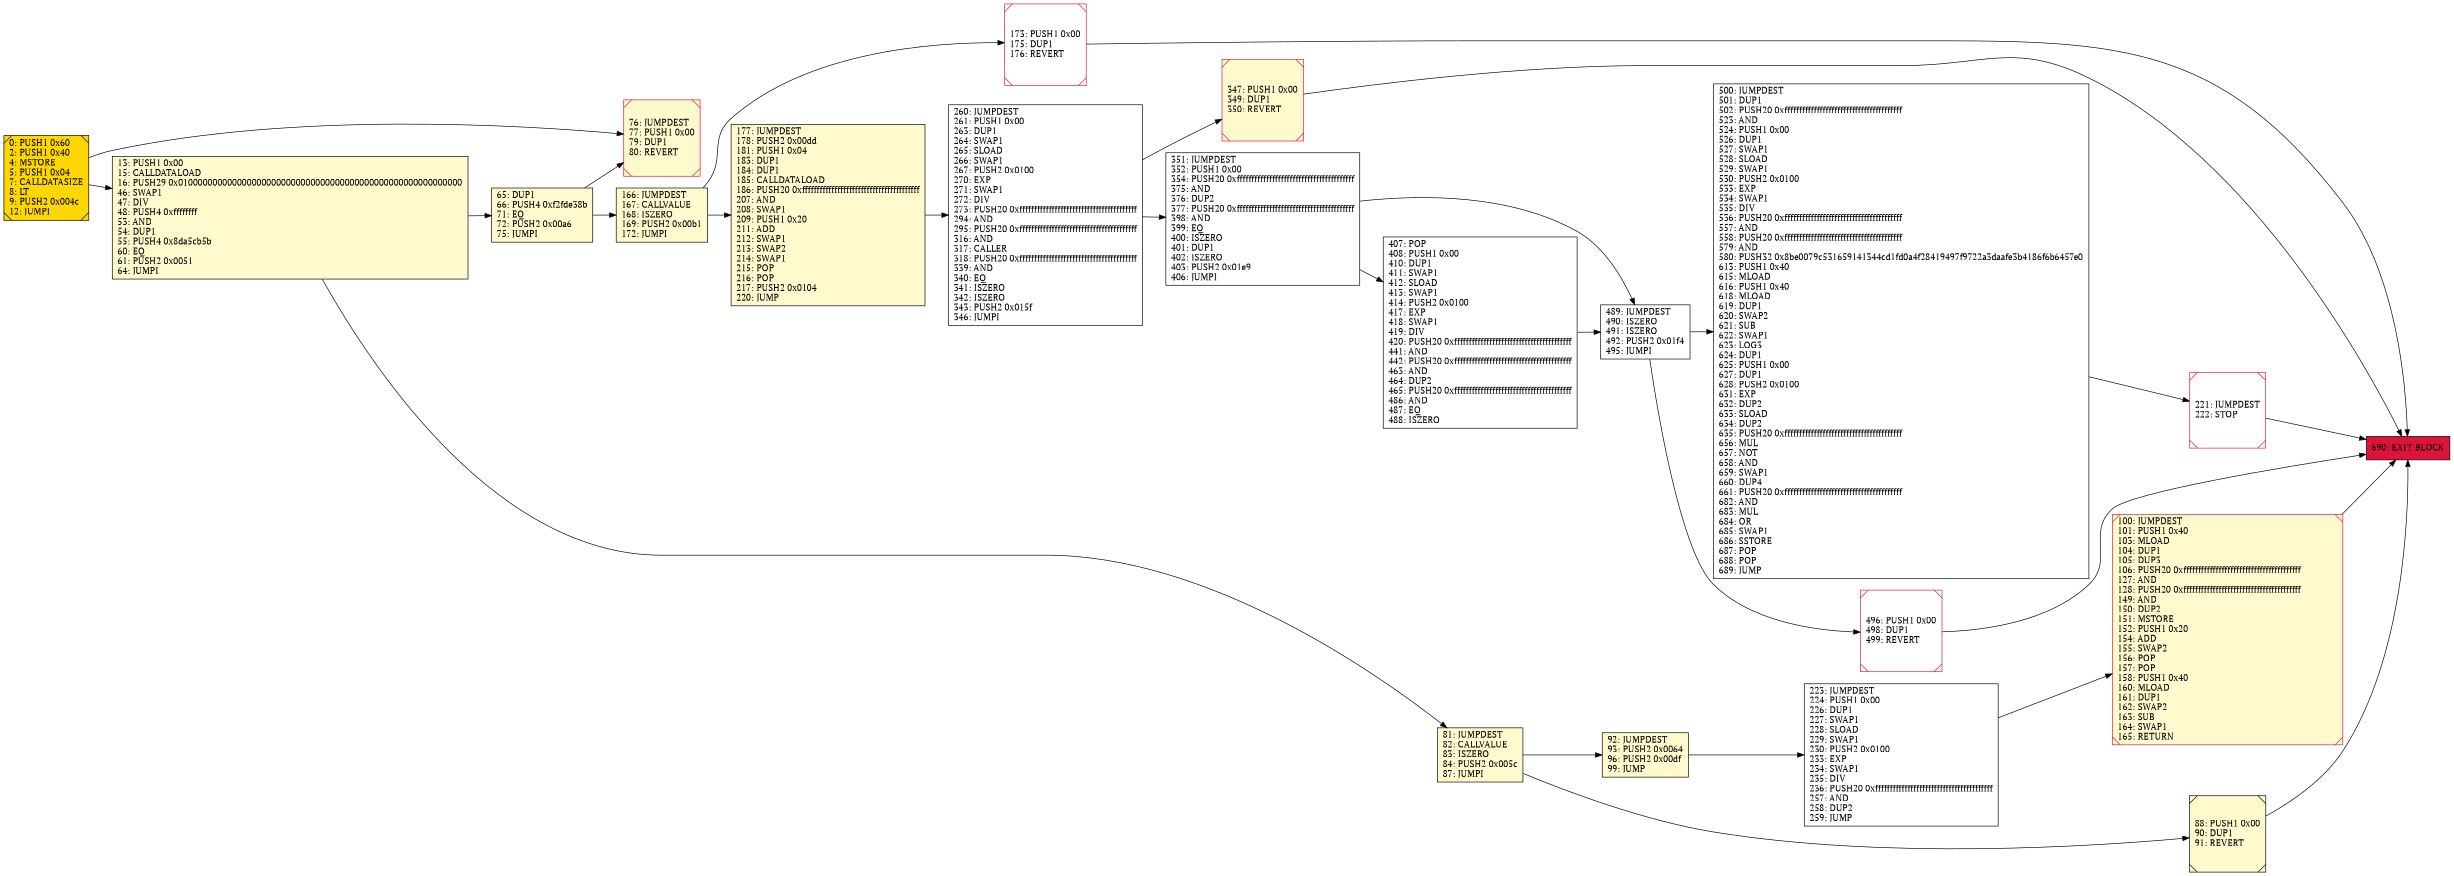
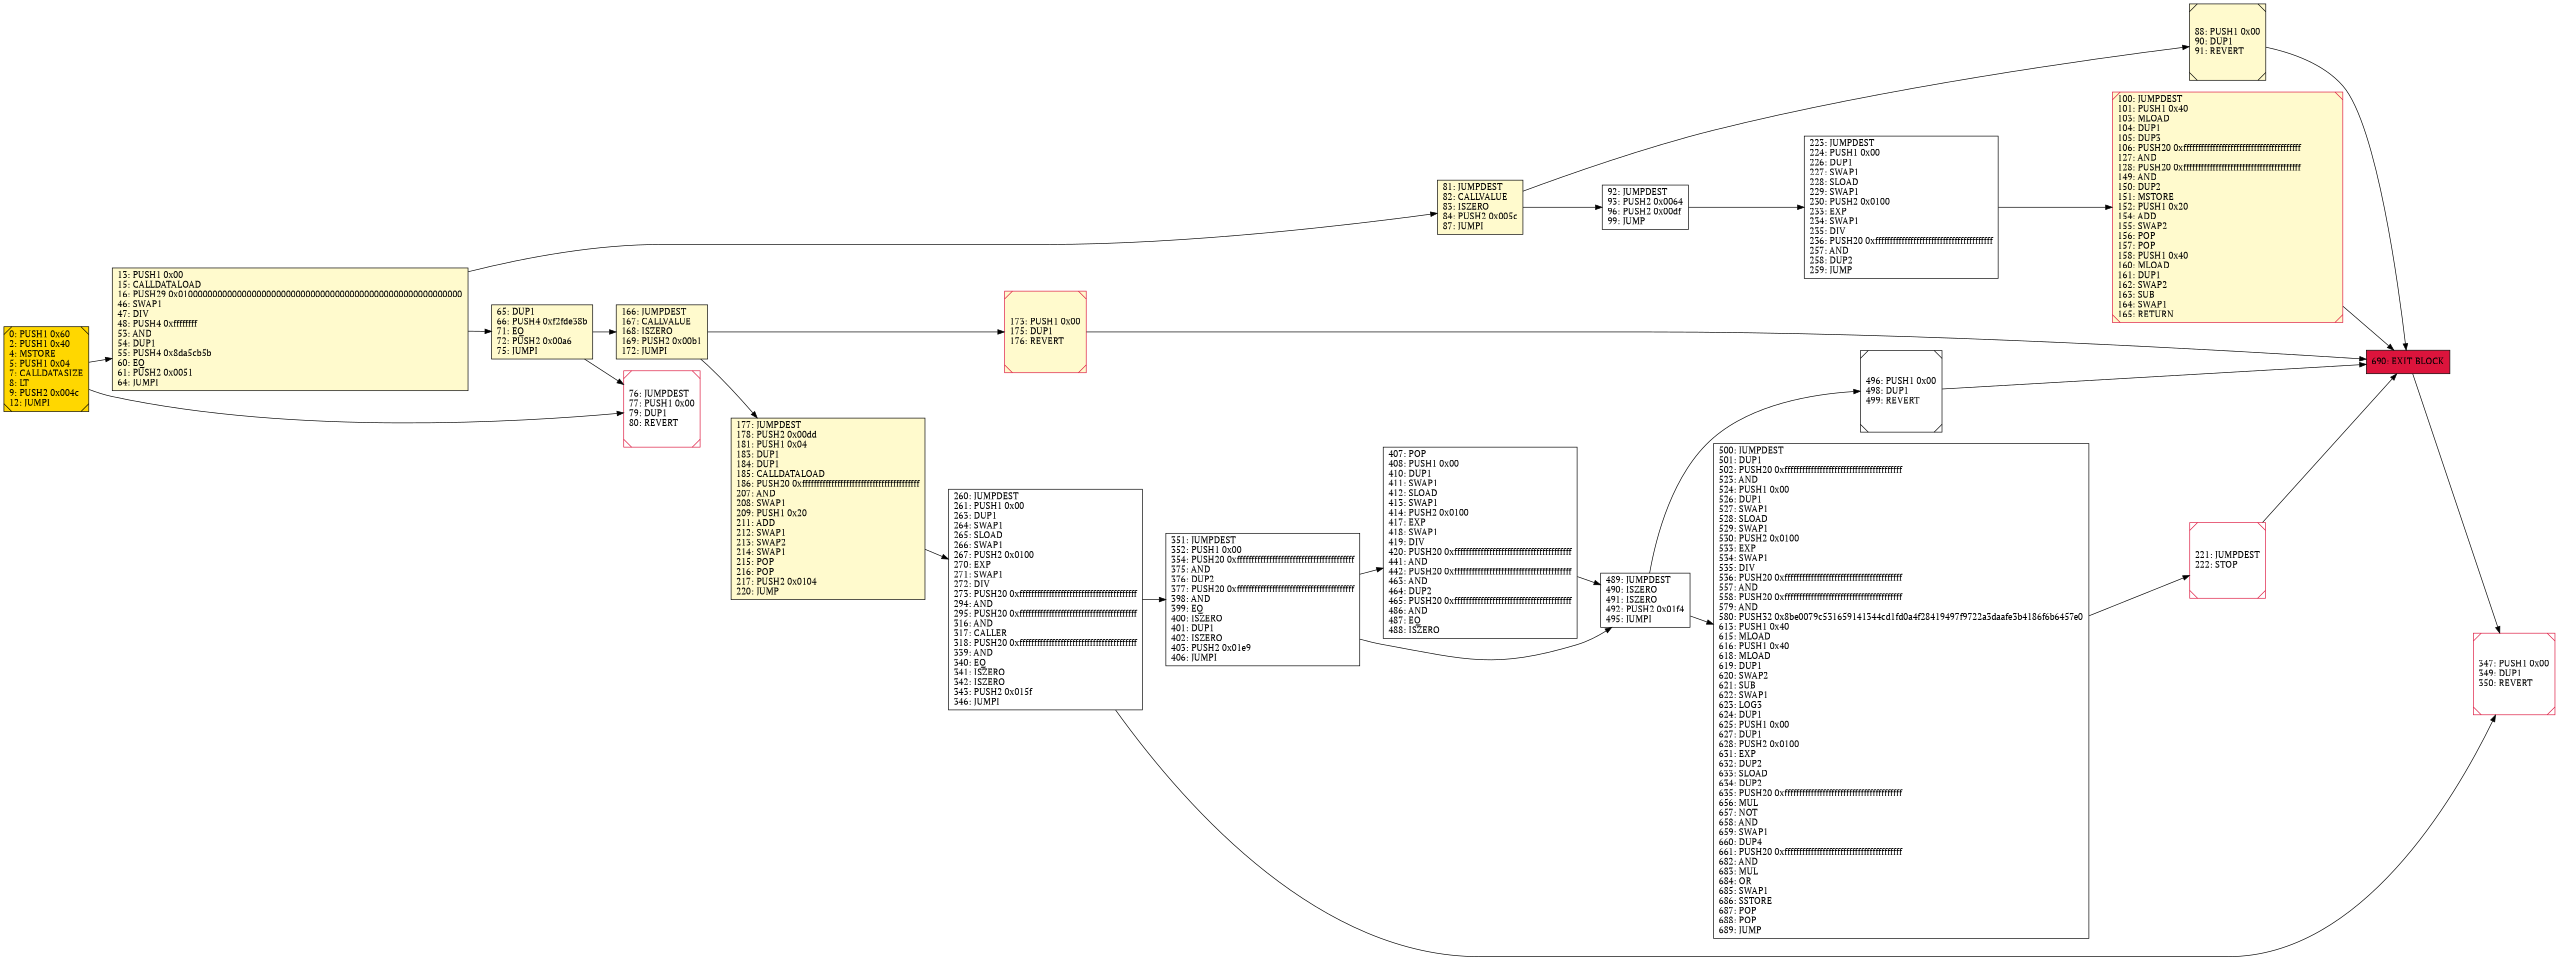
(1045, 45) -> (1045, 332)
(1936, 64) -> (2455, 500)
(1263, 100) -> (2514, 674)
(662, 138) -> (662, 409)
(1901, 631) -> (1901, 391)
(1645, 755) -> (1645, 207)
